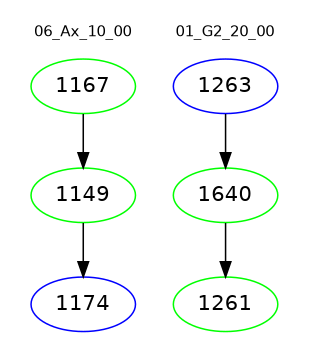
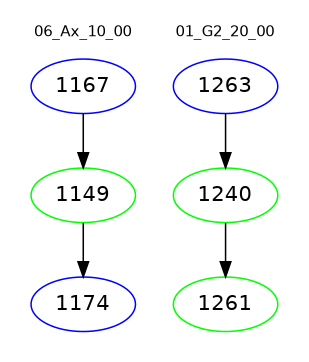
(83, 86) -> (83, 86)
(226, 195) -> (226, 195)
